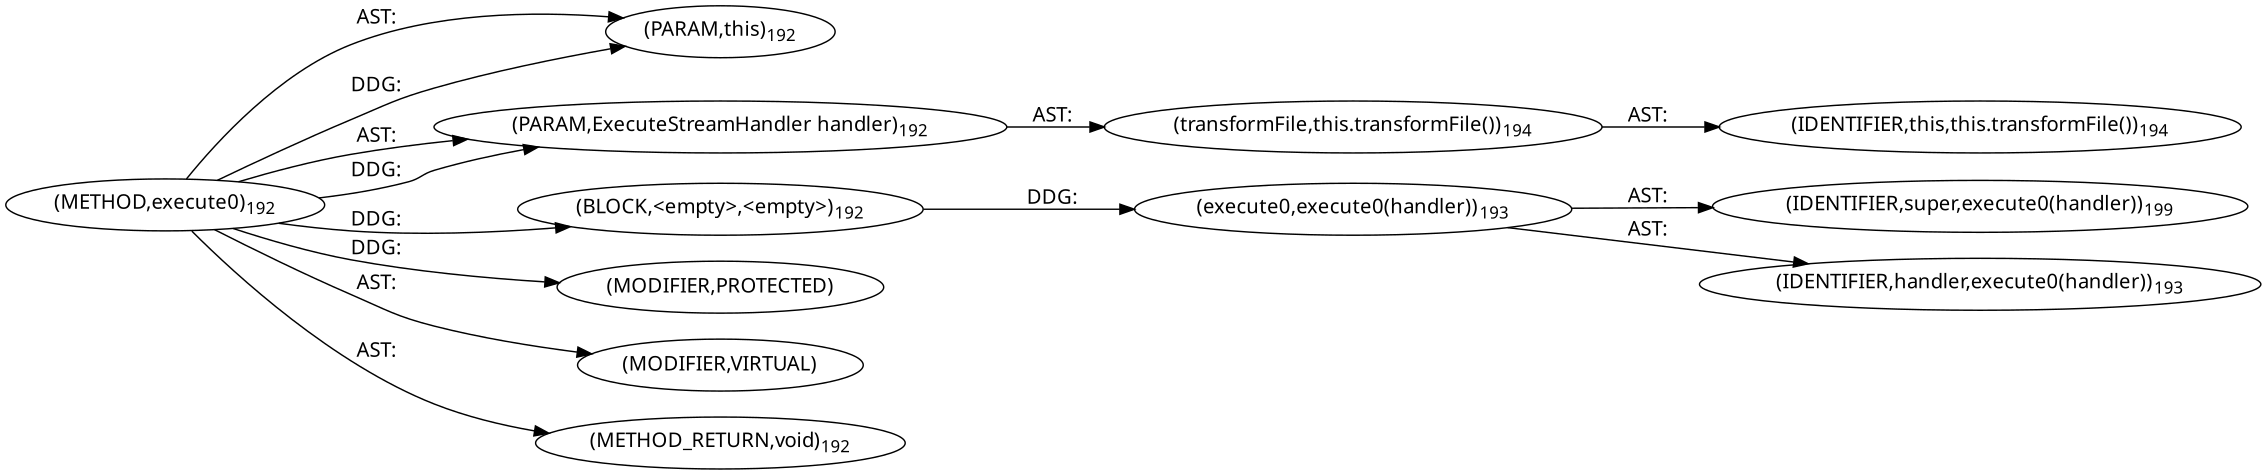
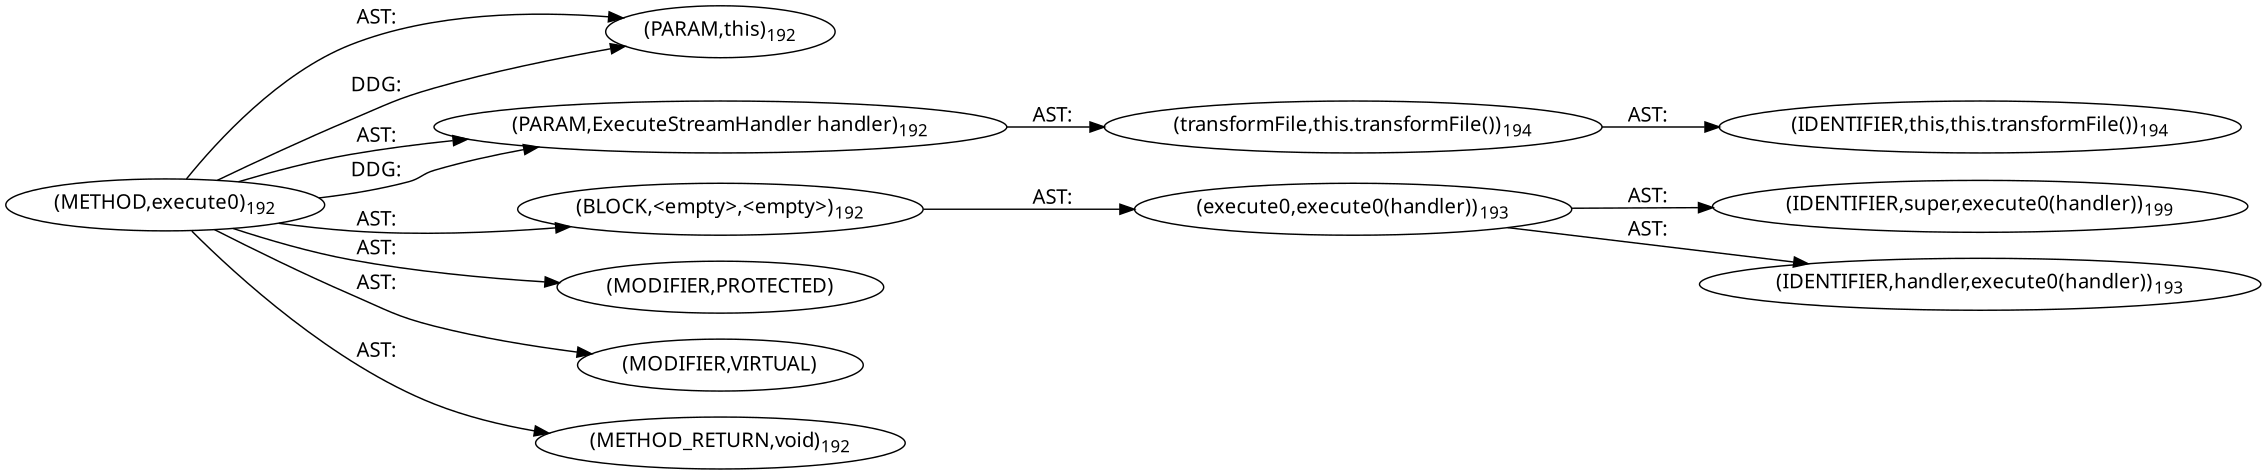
(1056, 198) -> (1056, 198)
(380, 220) -> (380, 220)
(380, 249) -> (380, 249)
